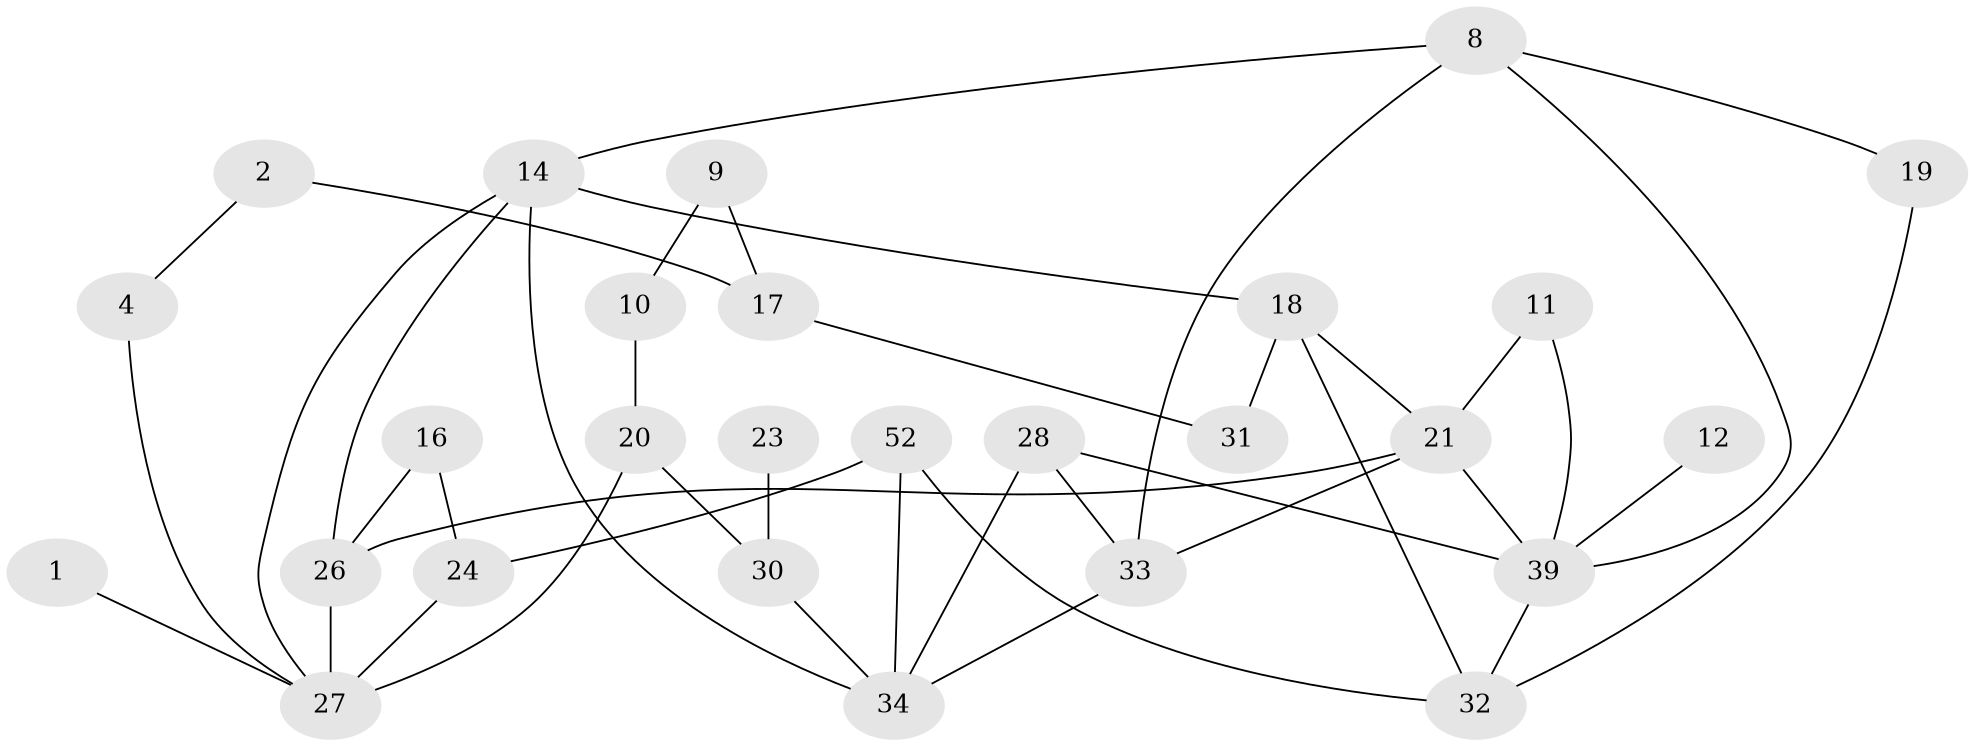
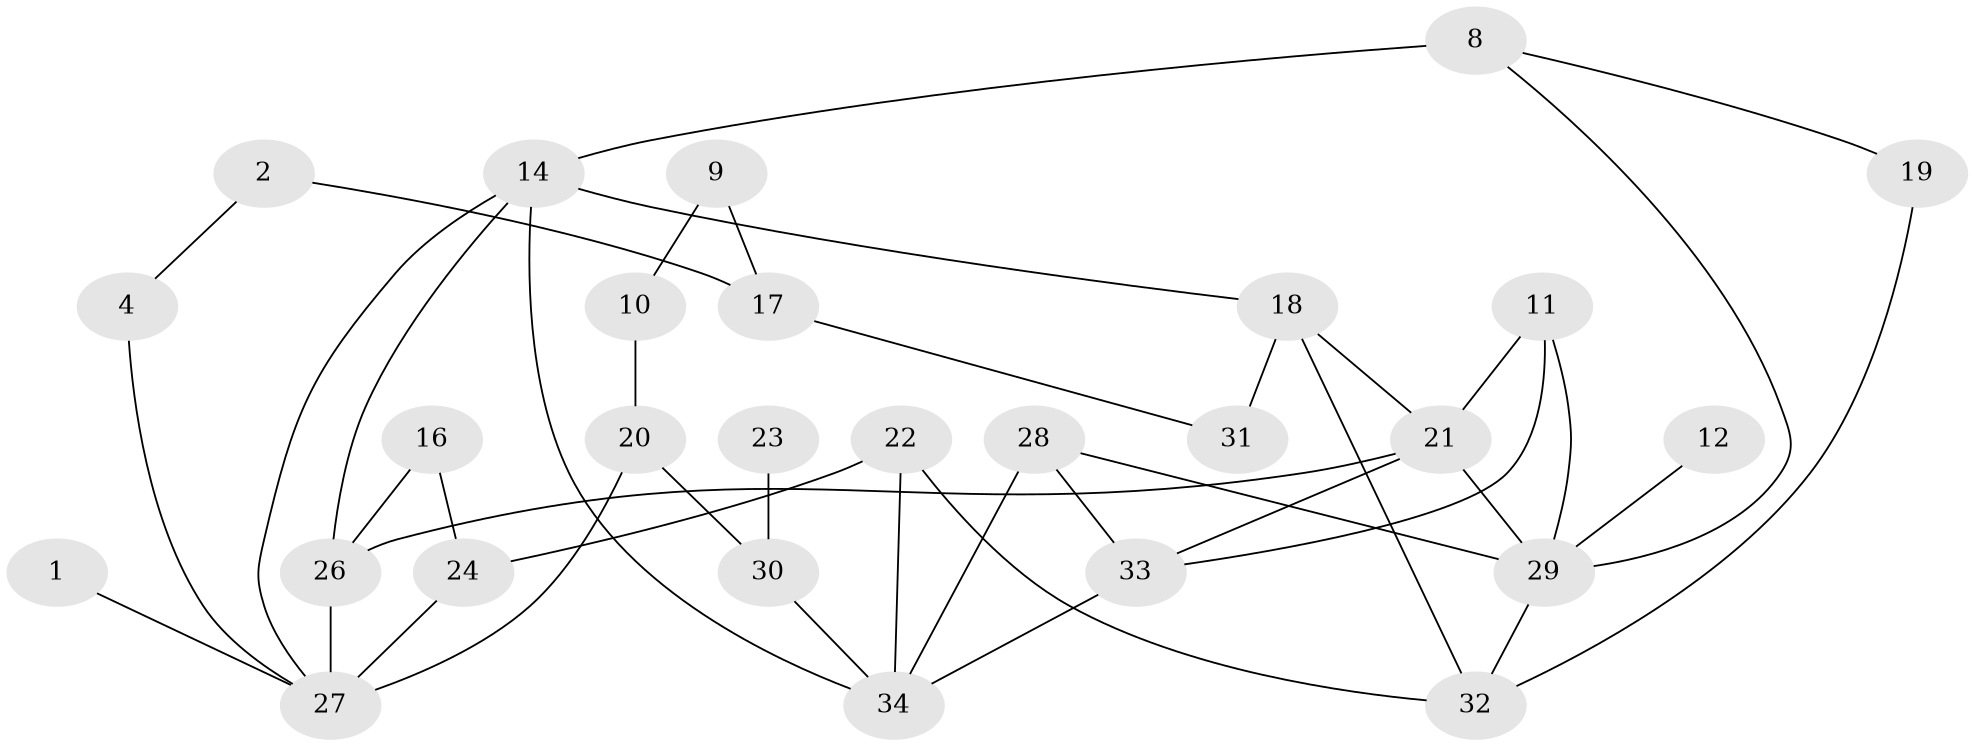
(1228, 264) -> (1419, 516)
(901, 440) -> (901, 440)
(1544, 573) -> (1544, 573)
